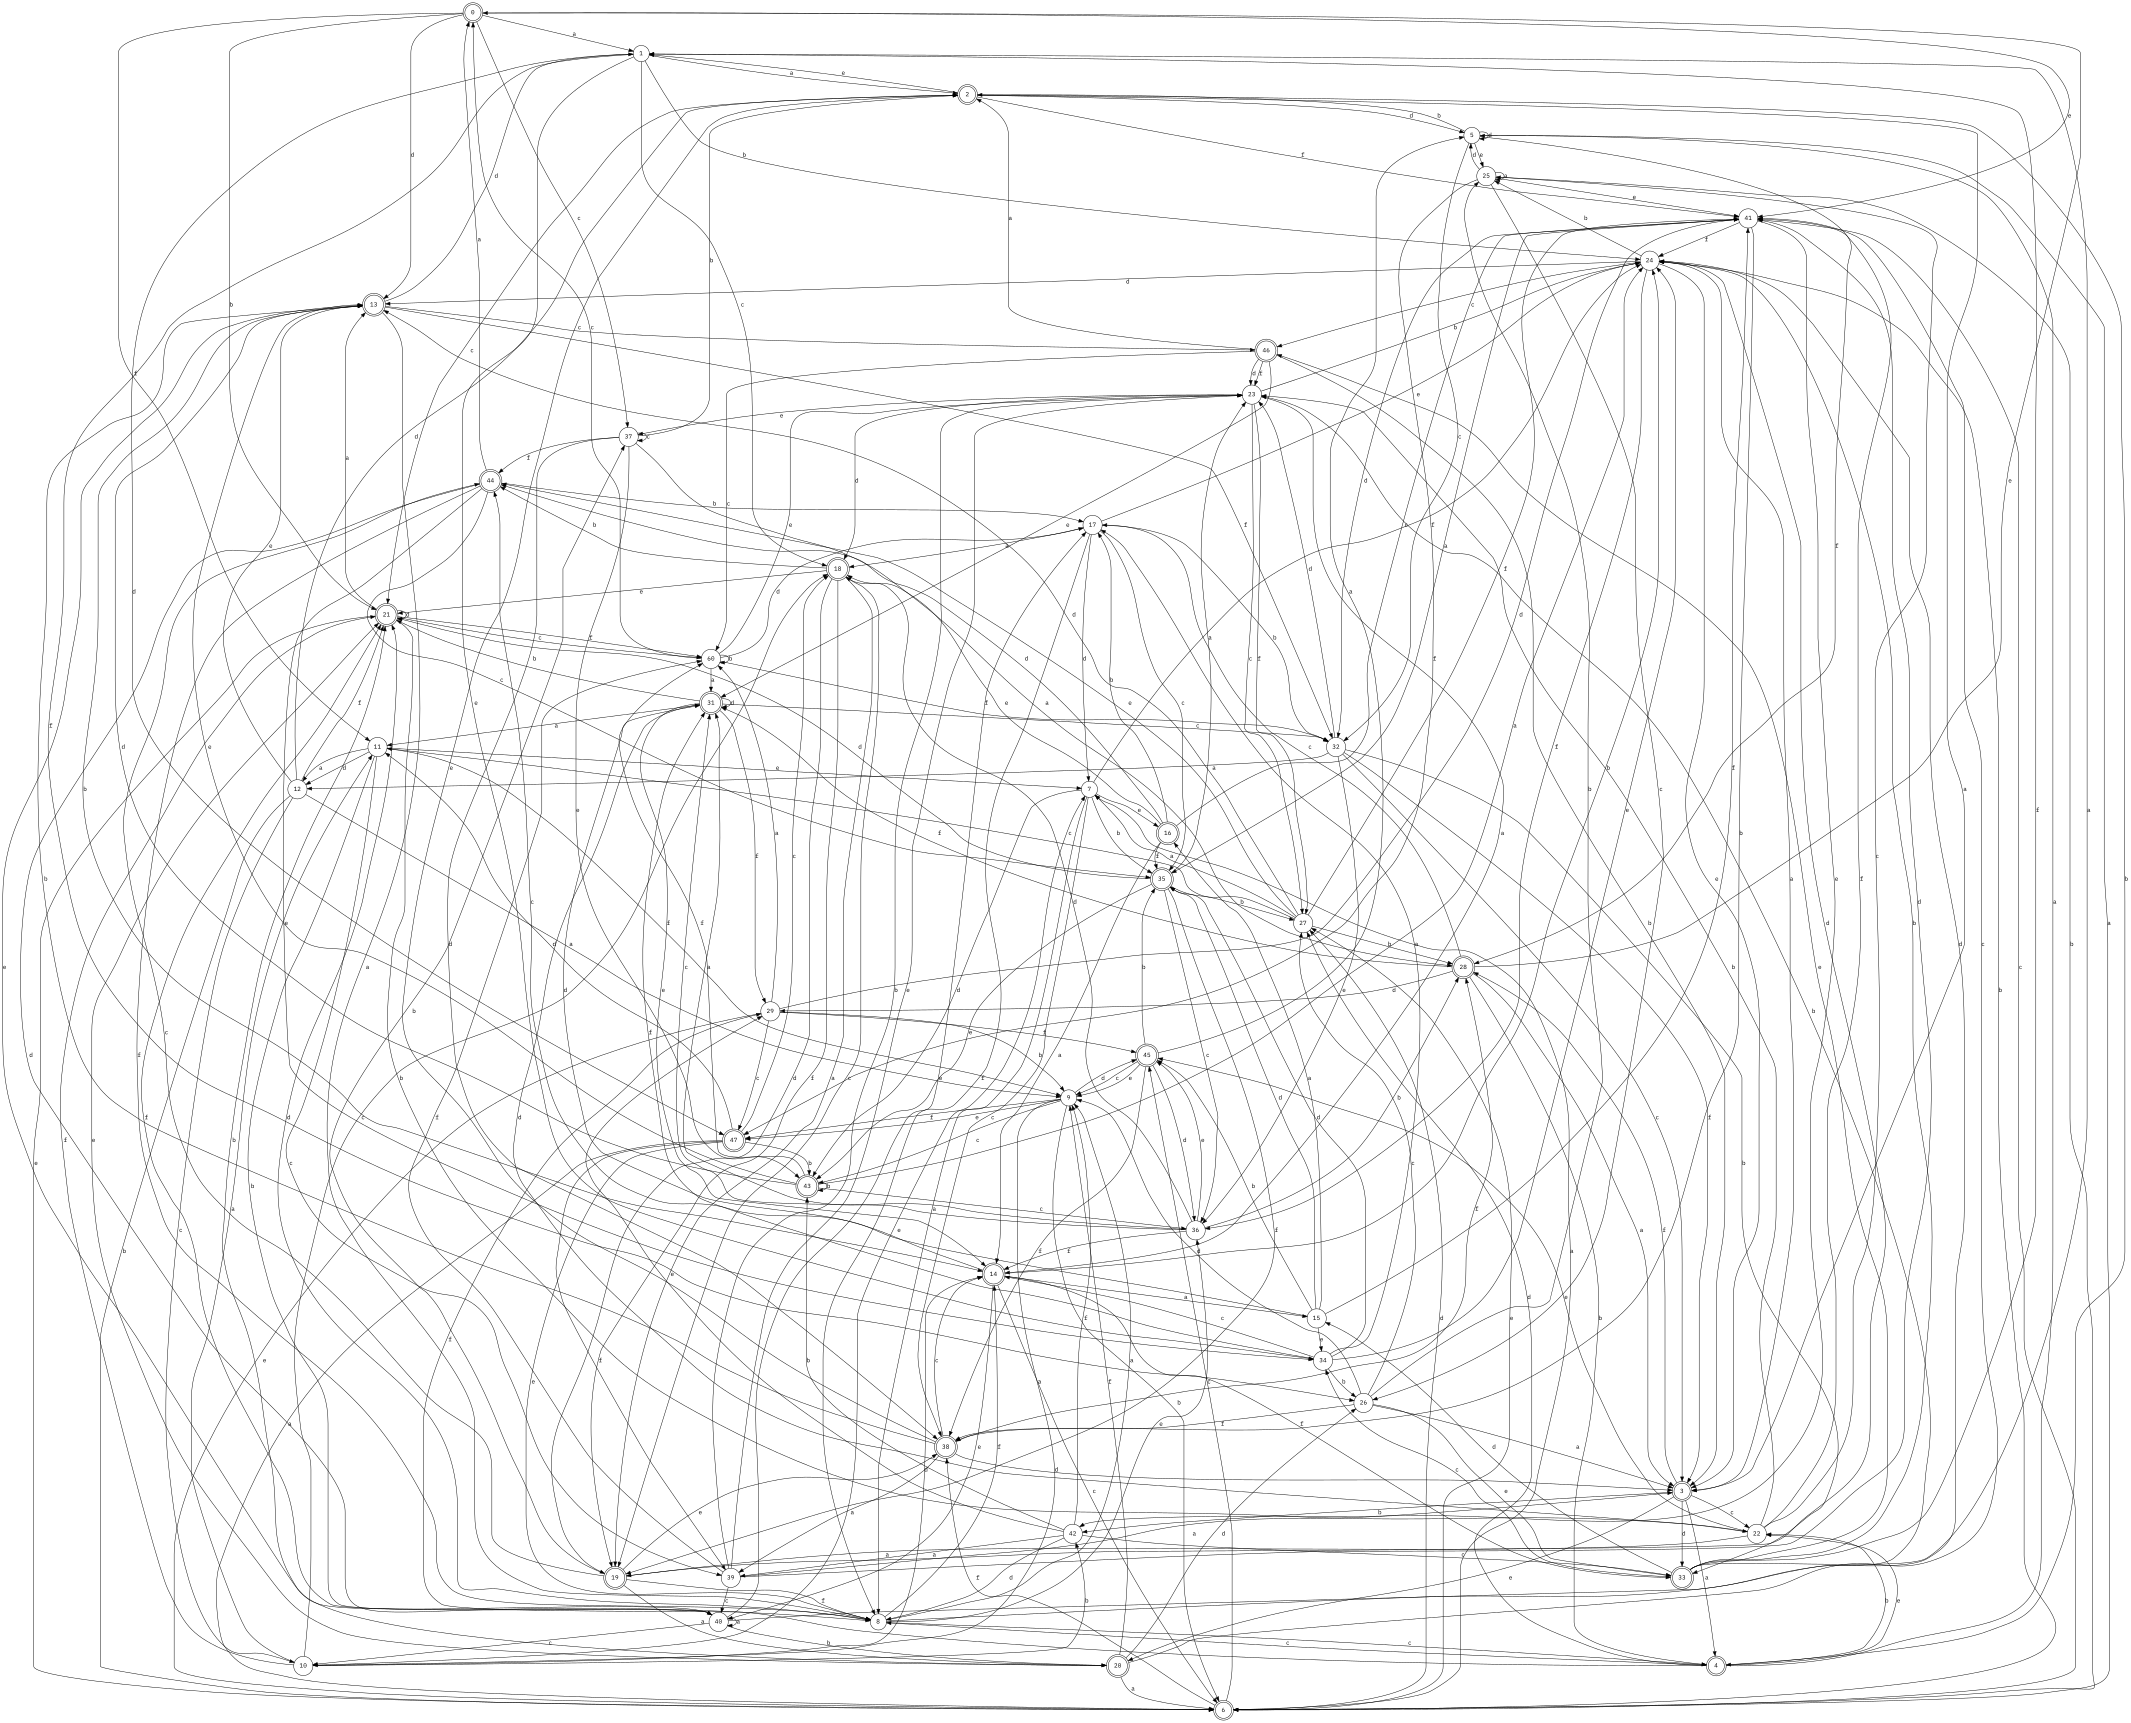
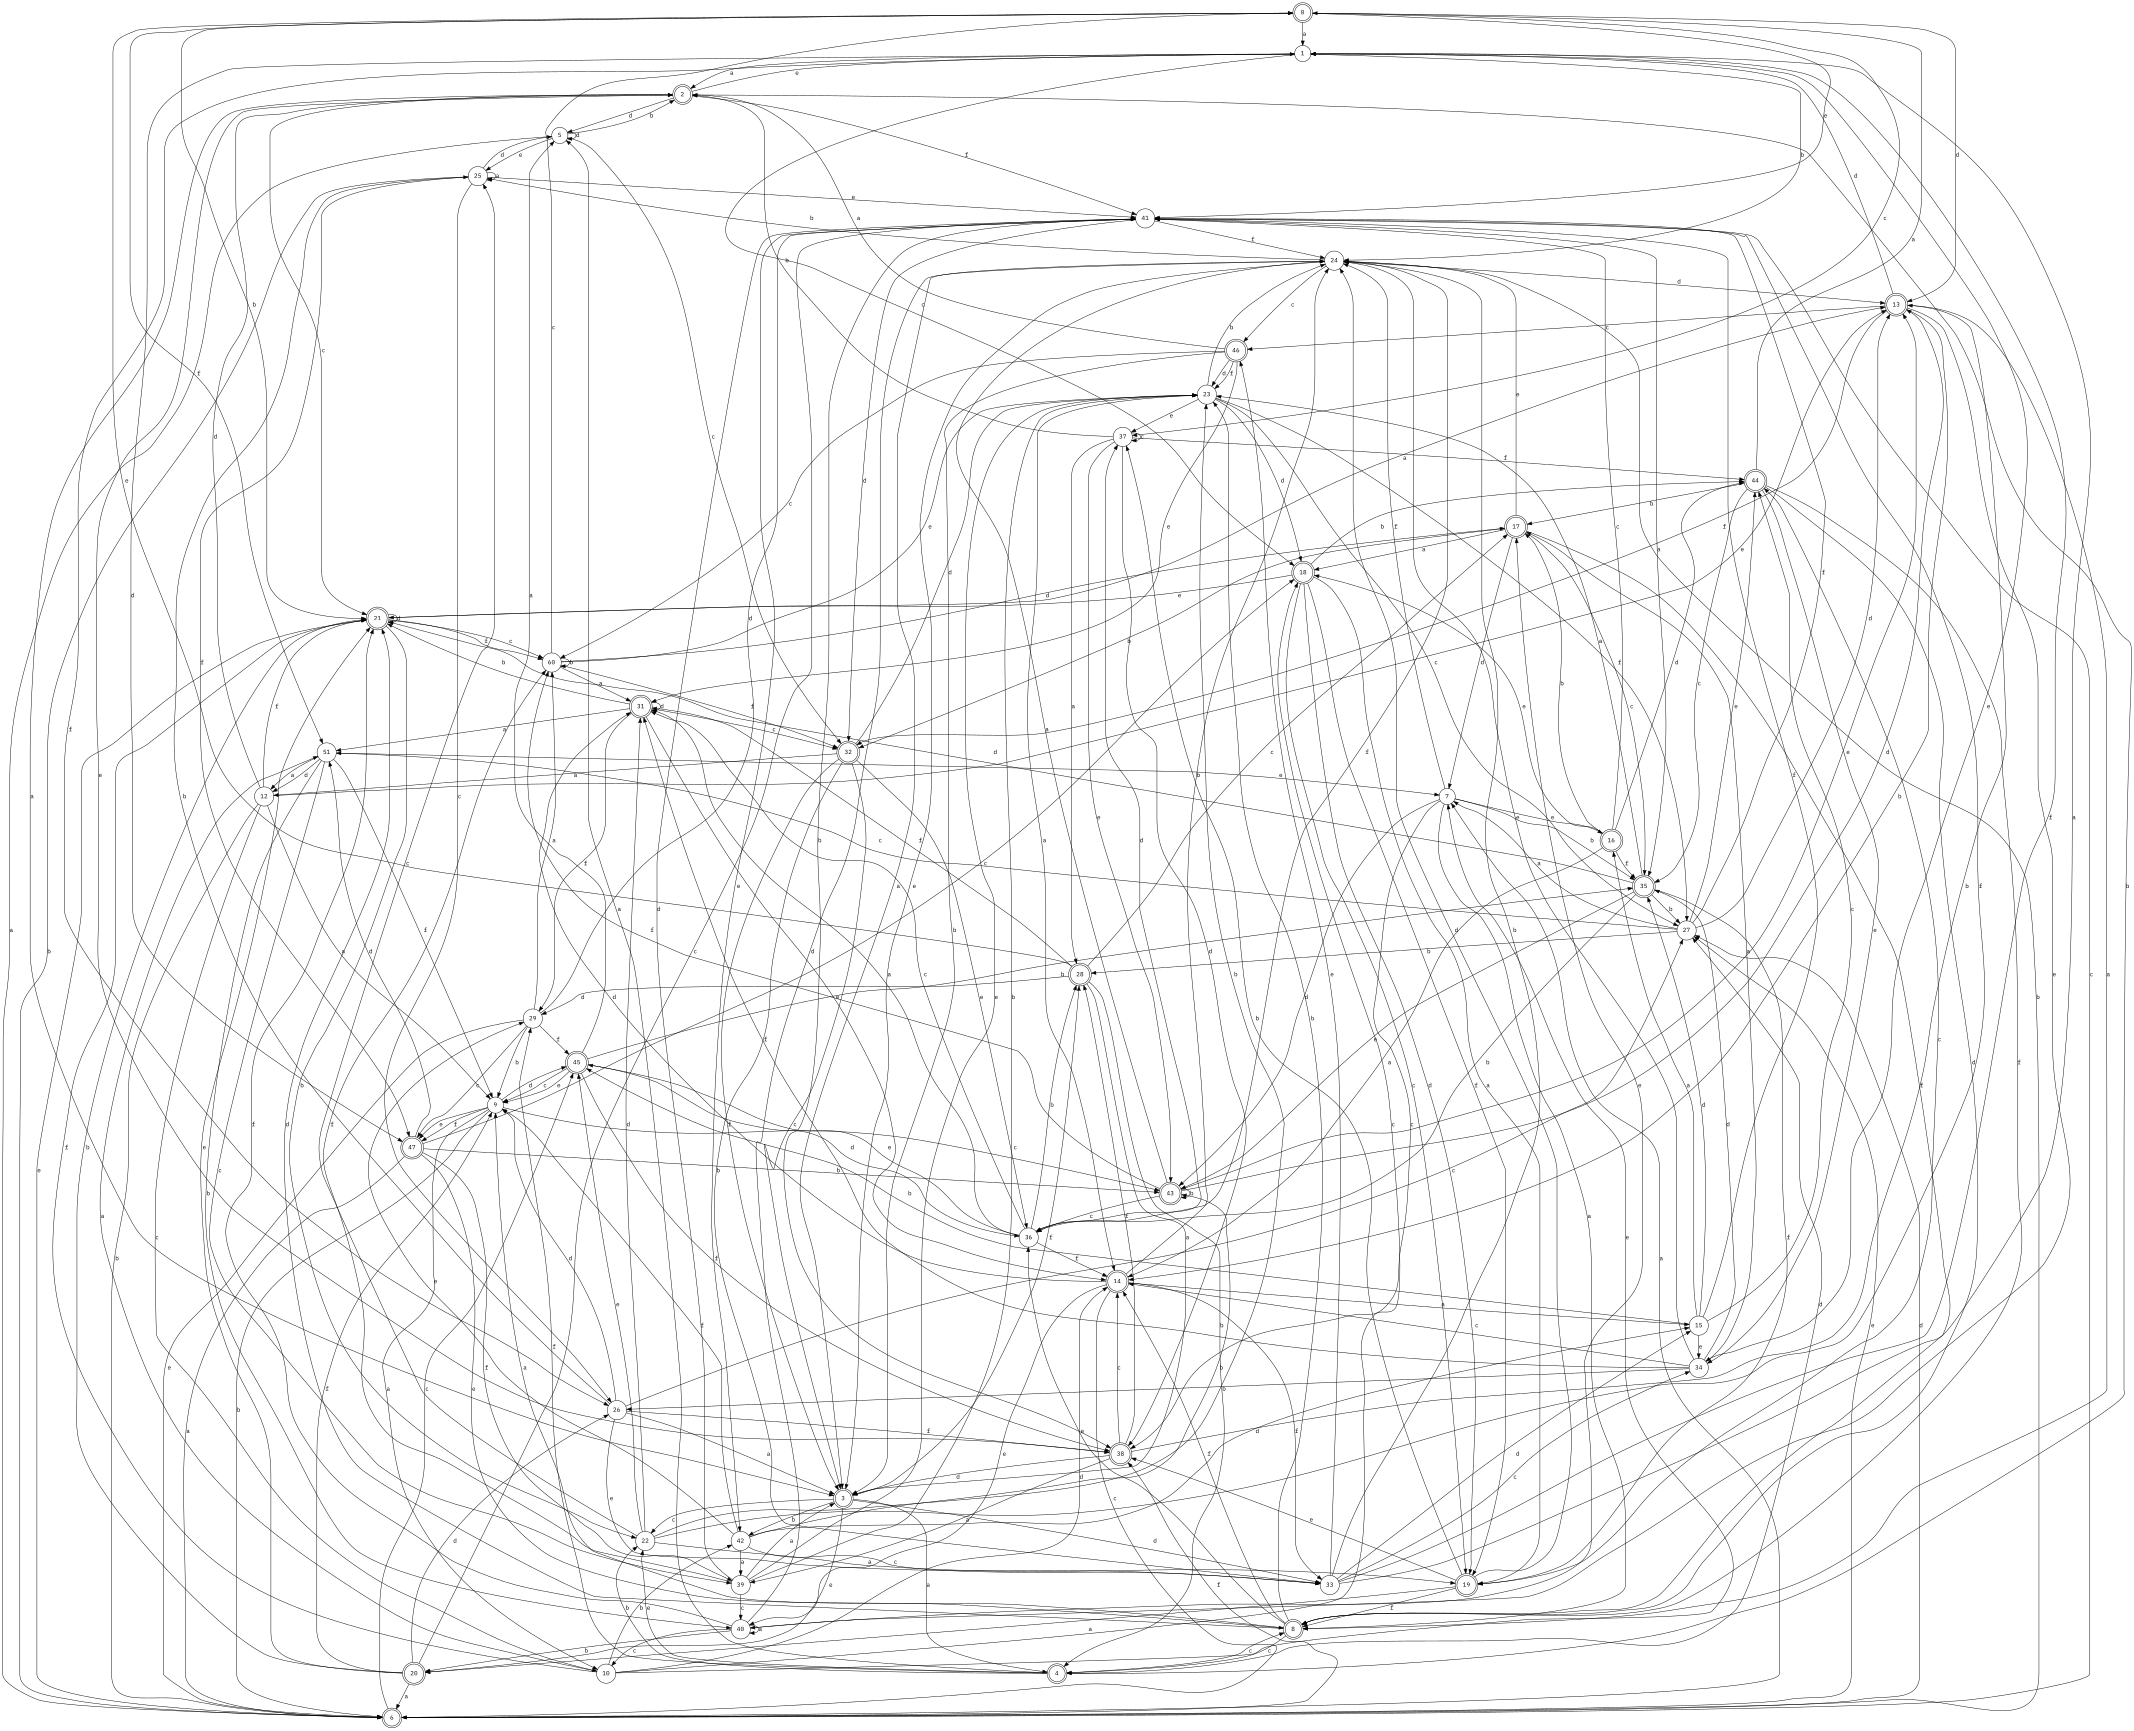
(1835, 493) -> none
(1093, 525) -> (1516, 527)
(378, 747) -> (327, 752)
(1336, 747) -> (848, 752)
(1063, 864) -> (1145, 931)
(1208, 1055) -> (1488, 1063)
(1682, 1578) -> (1330, 1585)
(982, 1589) -> (1215, 1453)
(878, 1622) -> (1293, 1629)
